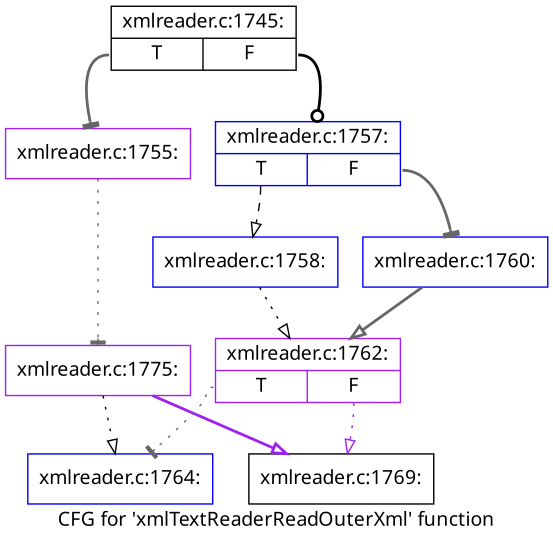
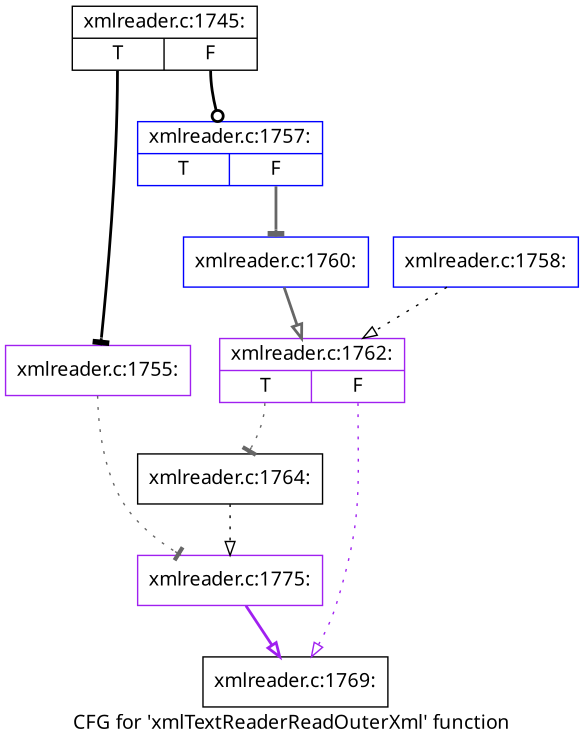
(87, 82) -> (113, 204)
(259, 205) -> none
(108, 418) -> (230, 523)
(120, 479) -> (230, 479)
